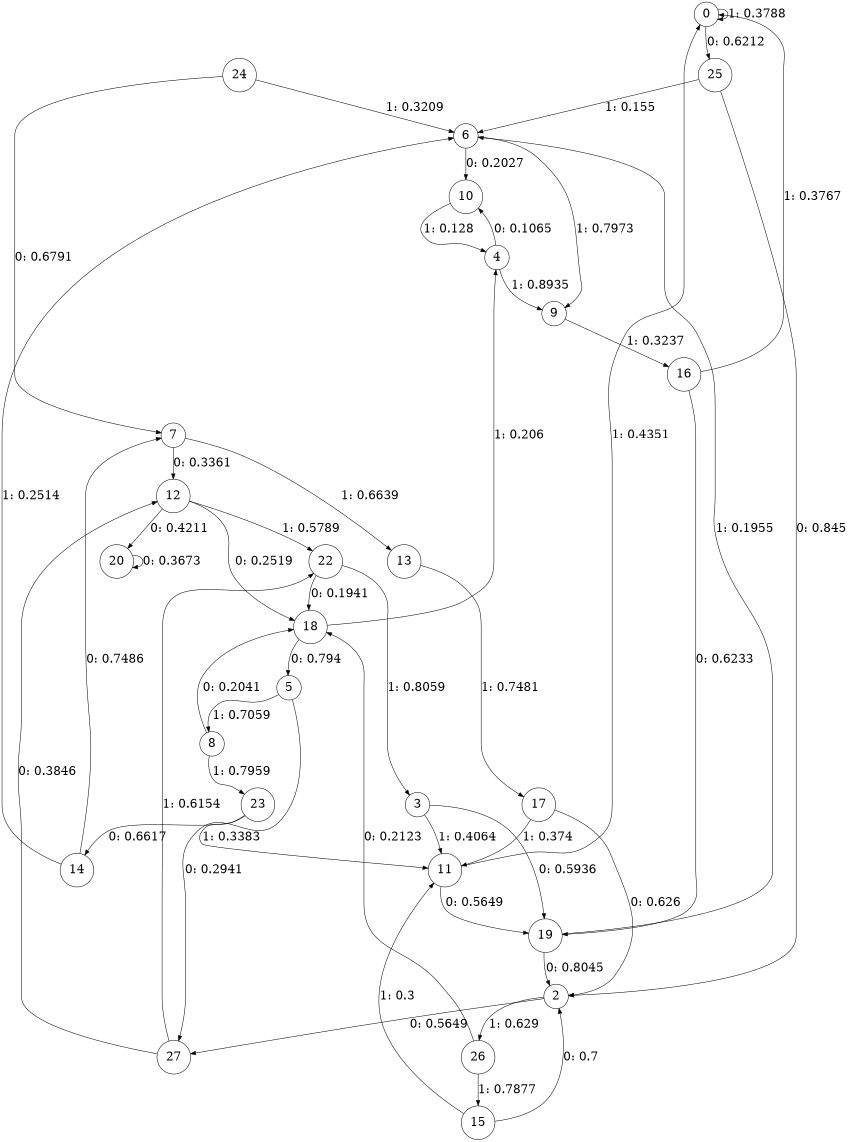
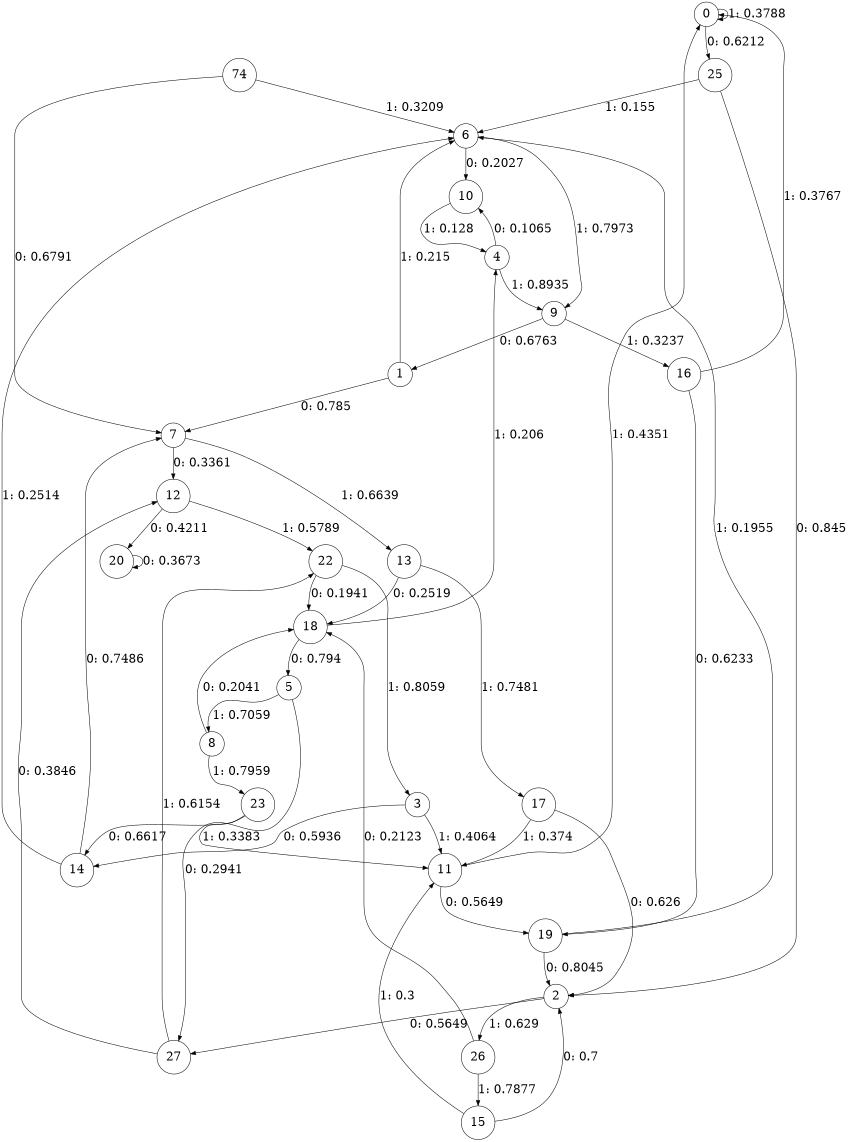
(240, 75) -> (240, 75)
none -> (400, 374)
(229, 565) -> (371, 608)
(512, 833) -> (257, 848)
